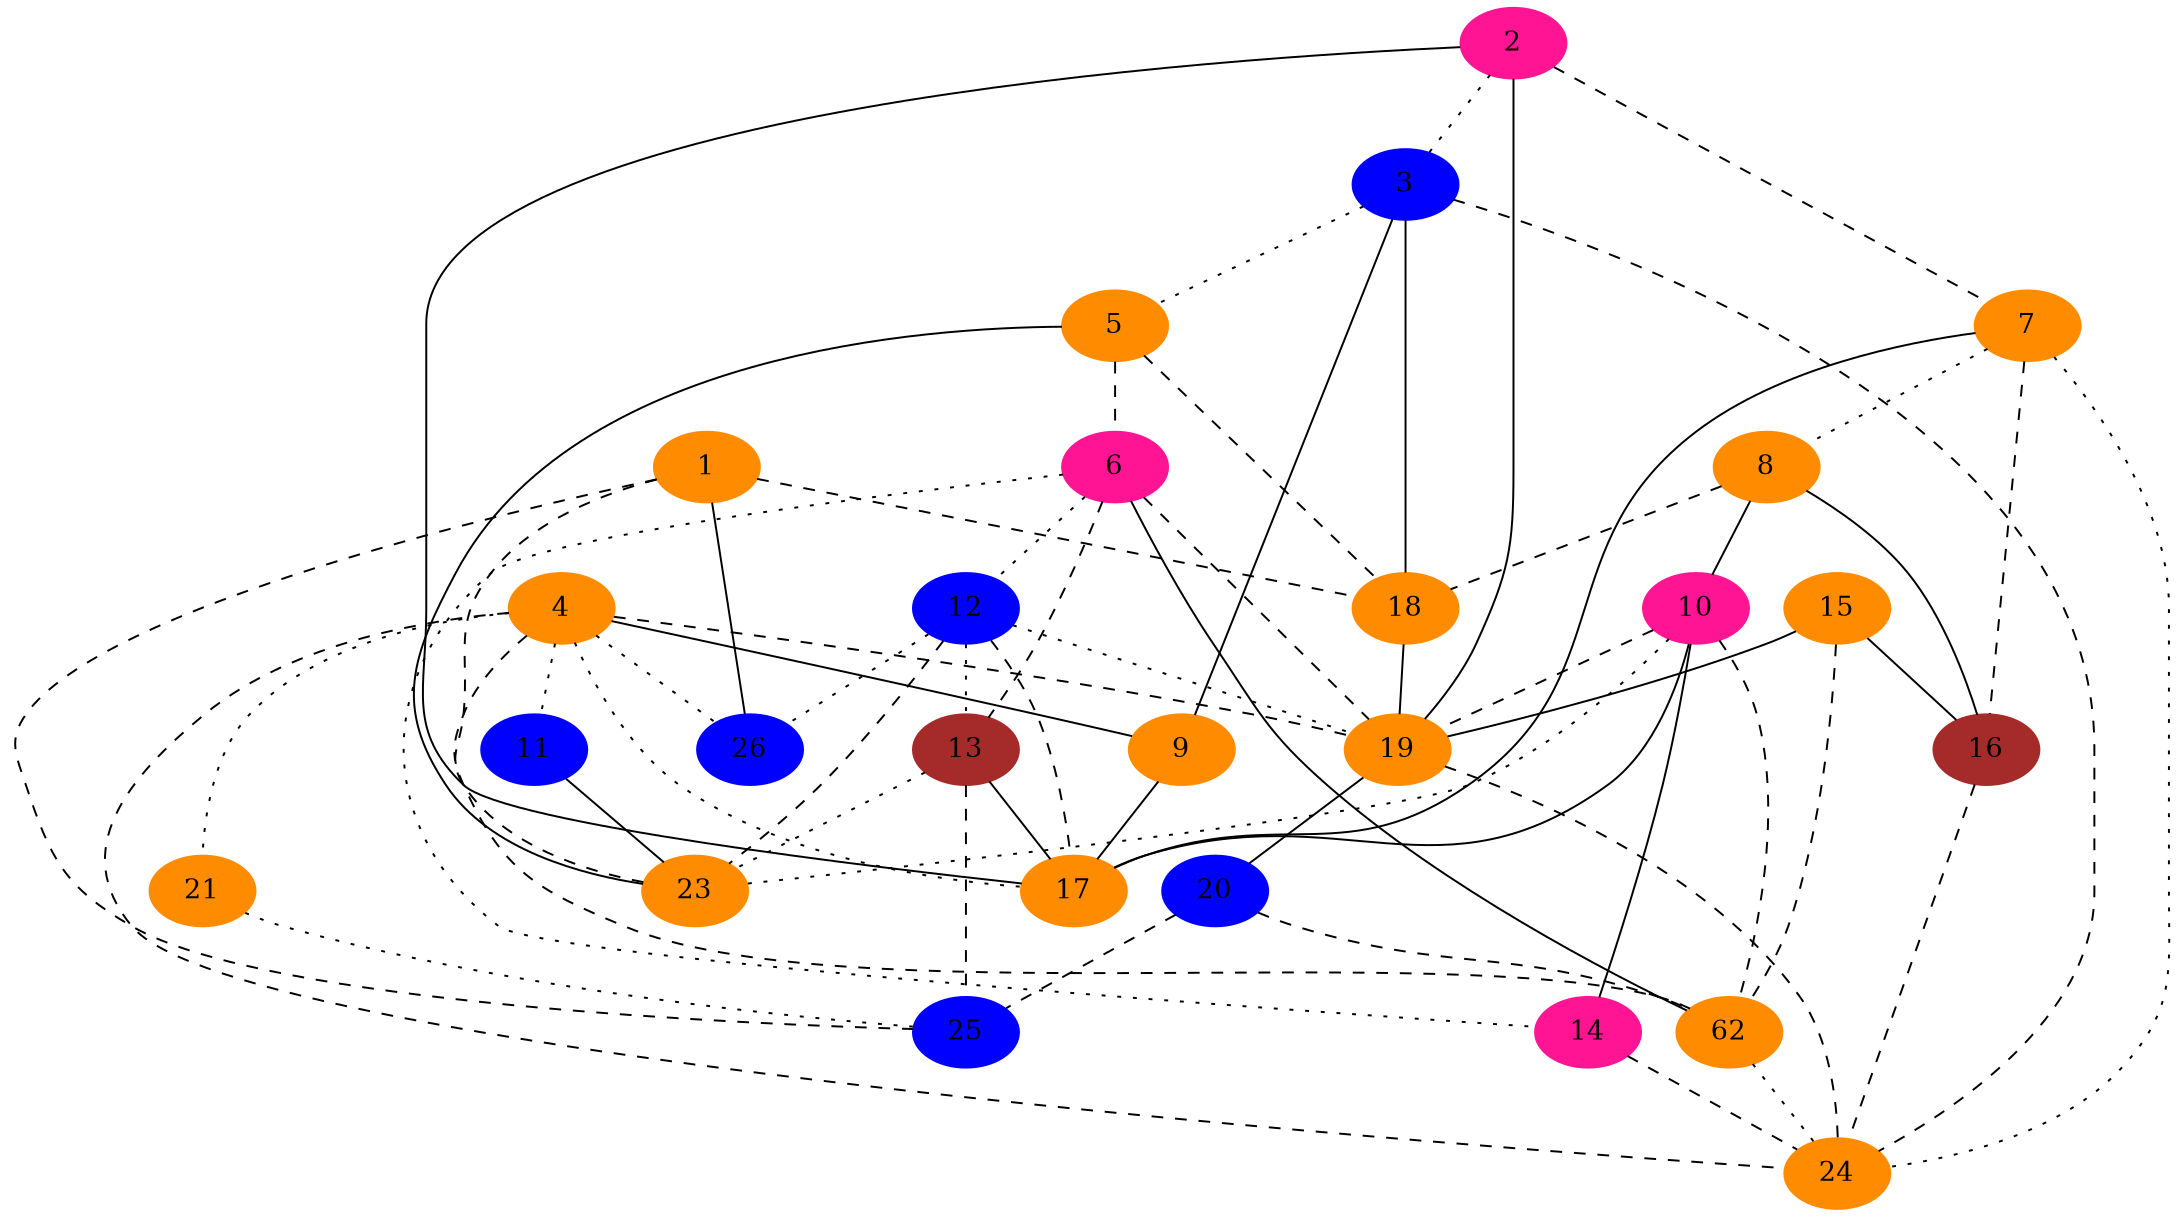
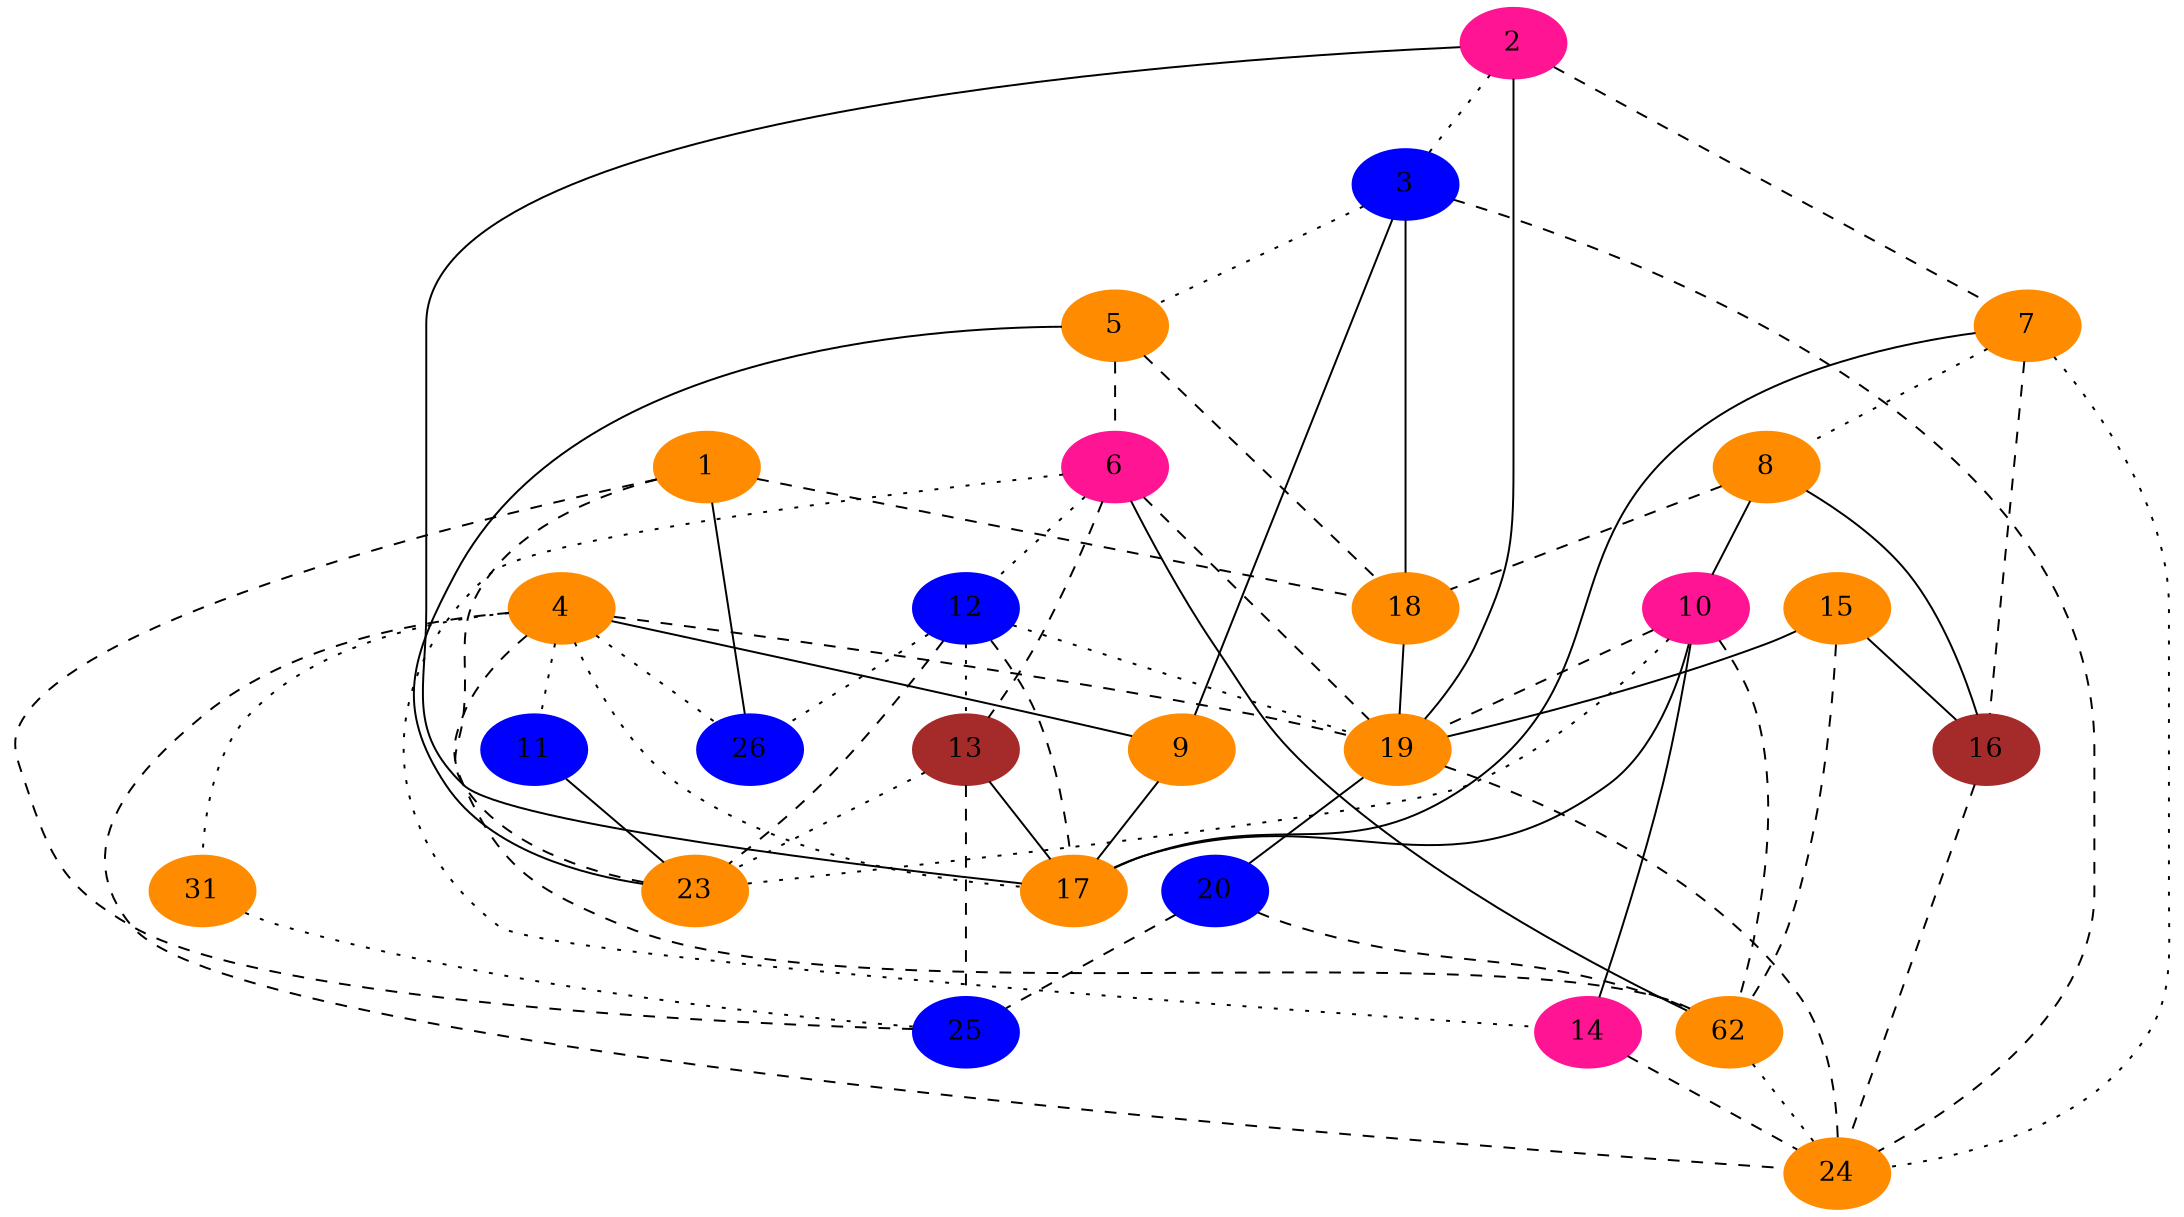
(203, 891) -> (203, 891)
